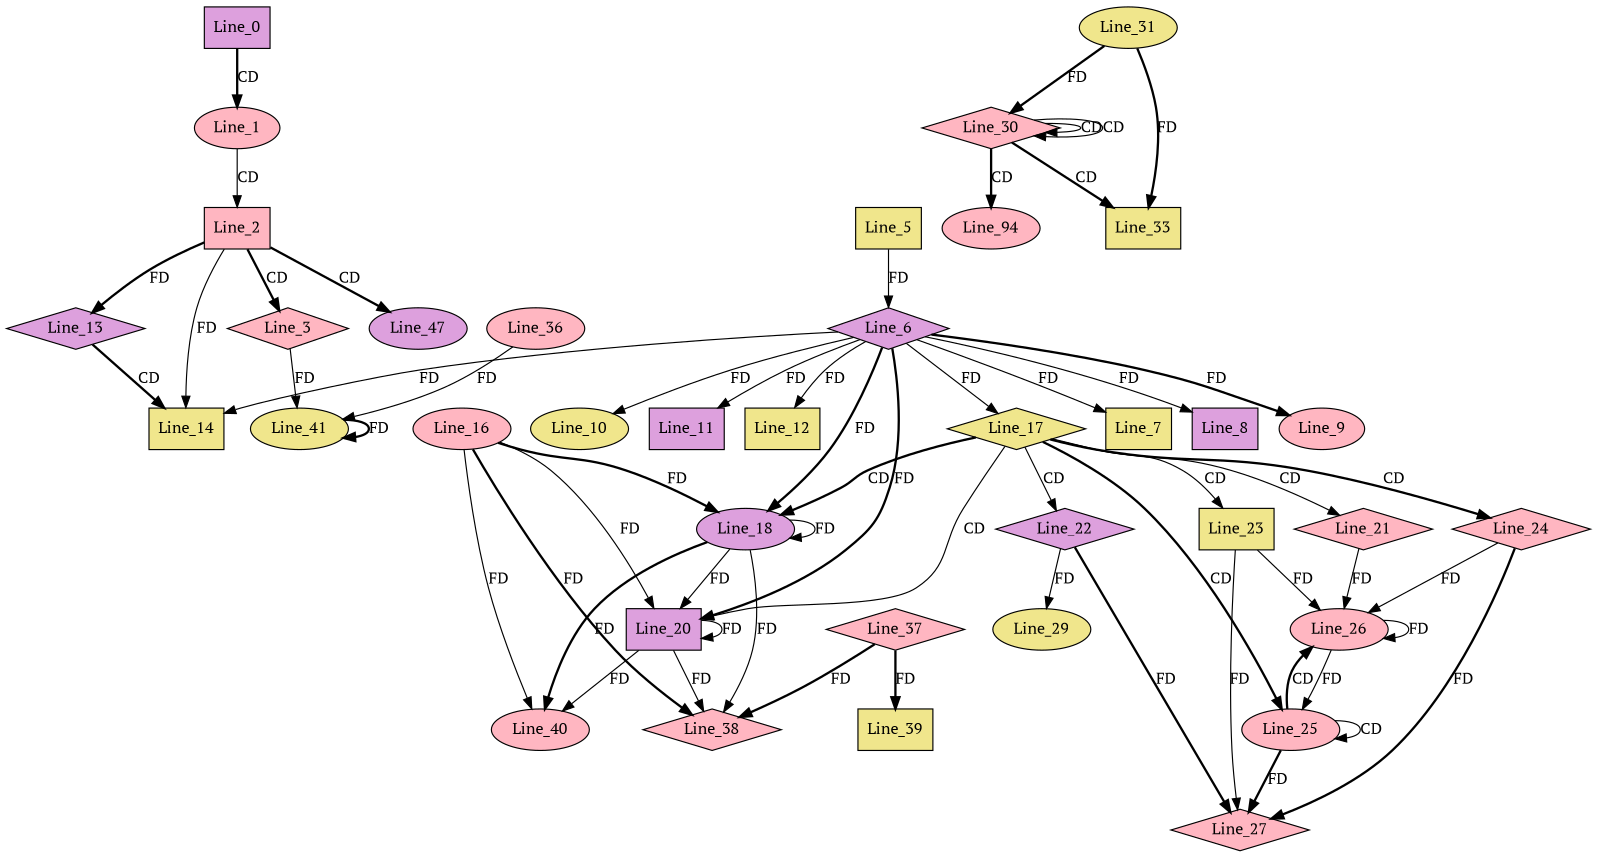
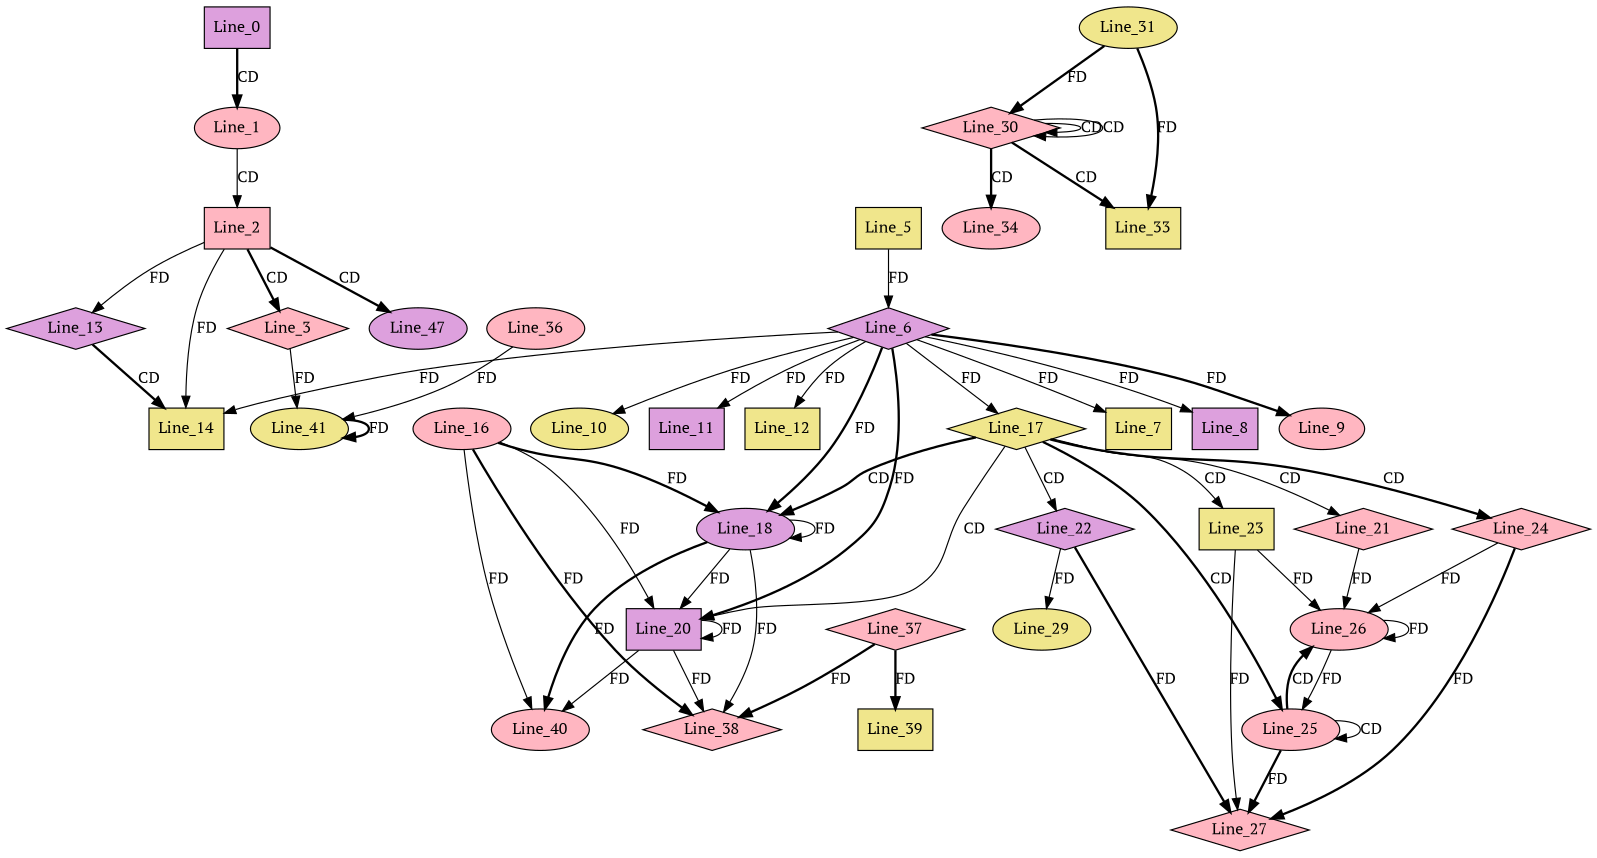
(991, 228) -> (991, 228)
(150, 269) -> (150, 269)
